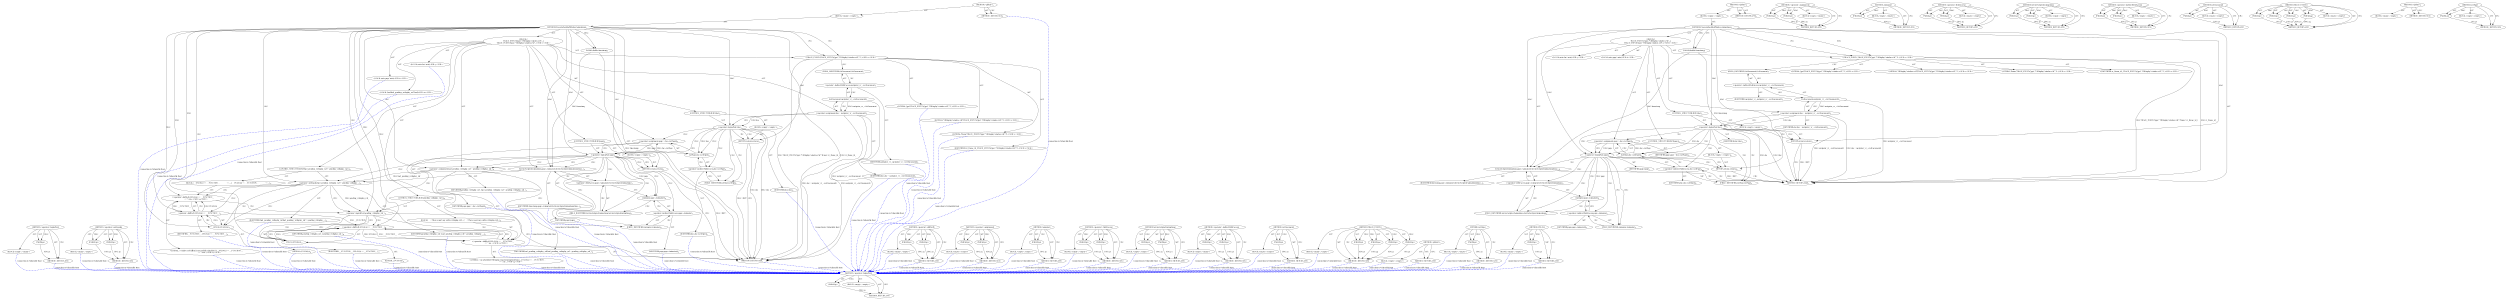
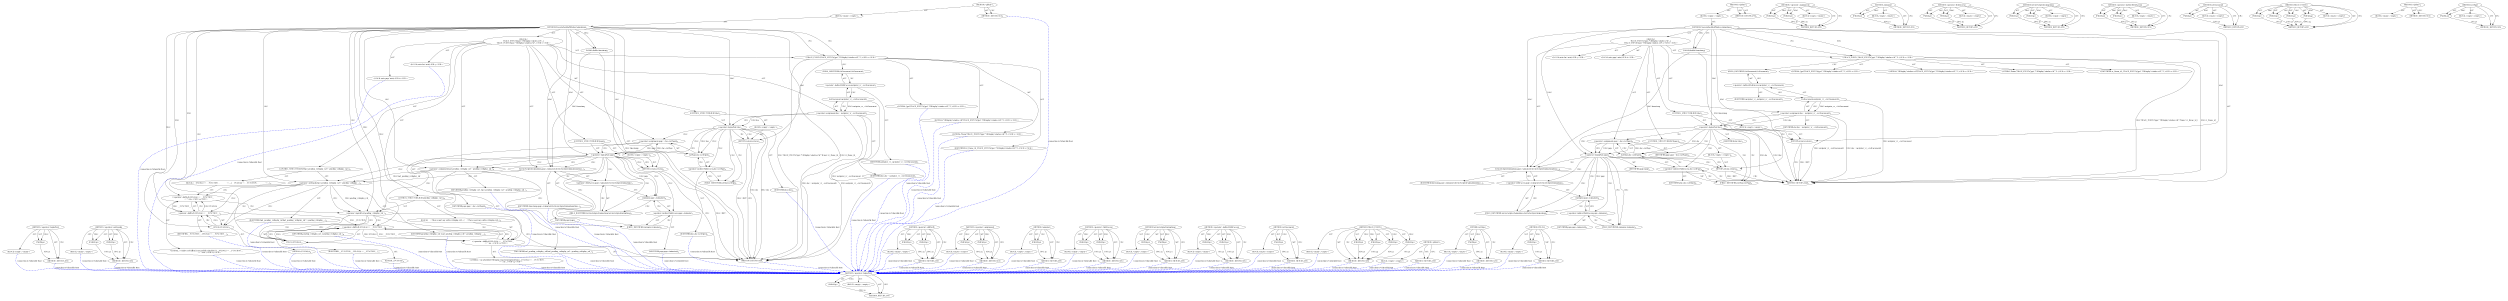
(406, 92) -> none
